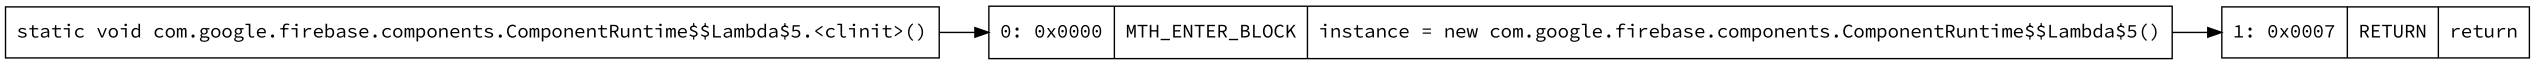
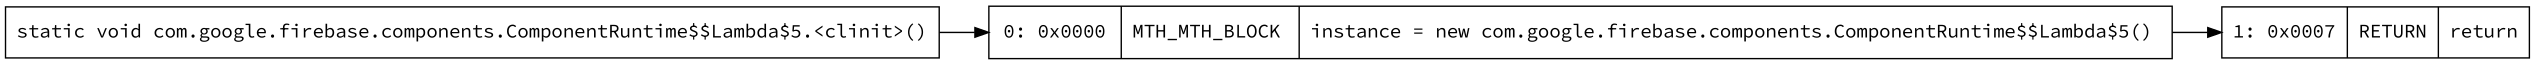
(1211, 32) -> (1207, 32)
